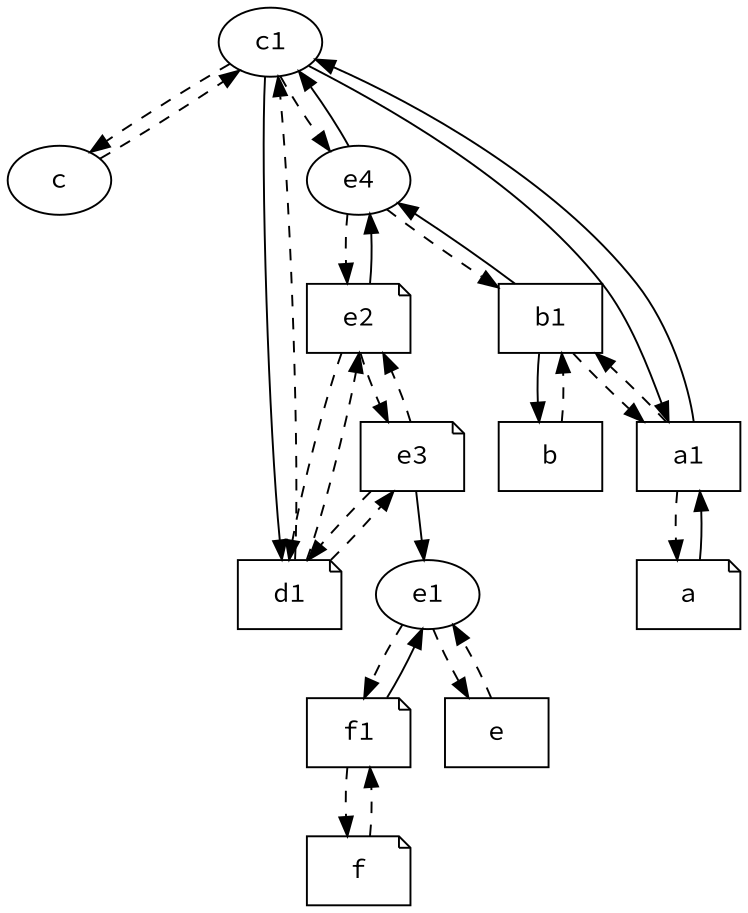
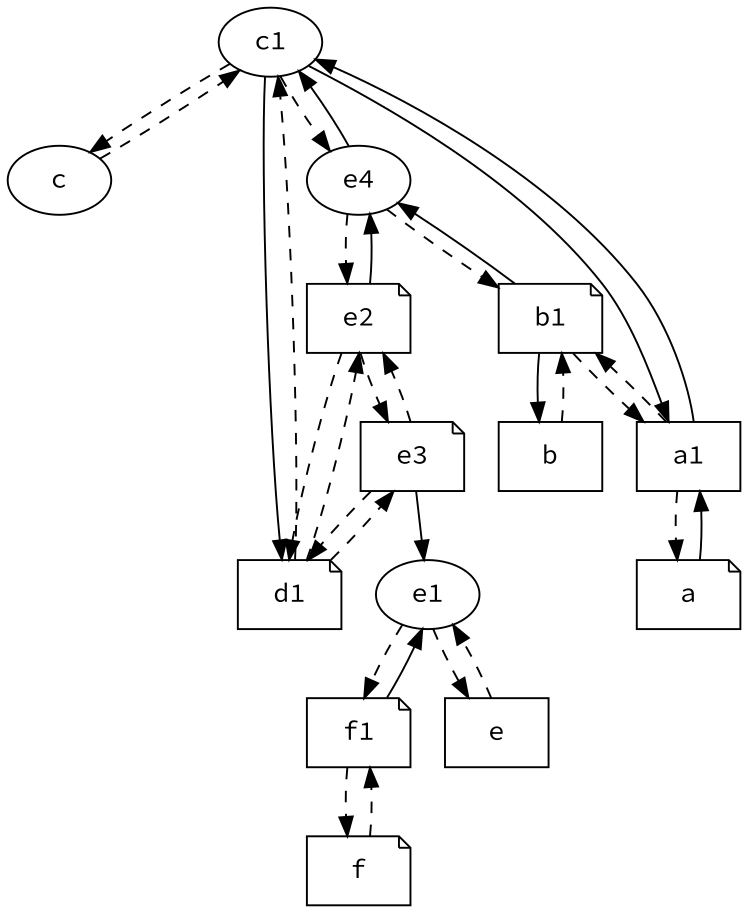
(550, 318) -> (550, 318)
